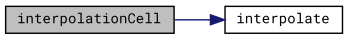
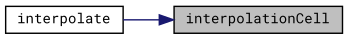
(192, 20) -> (141, 20)
